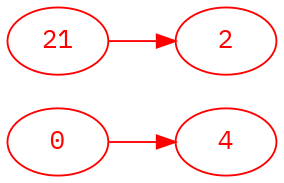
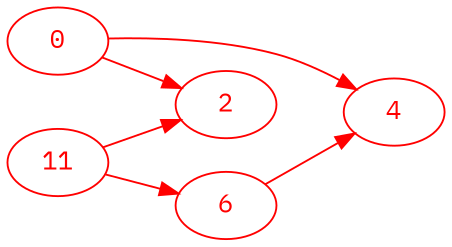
(58, 41) -> (58, 163)
none -> (133, 69)
none -> (226, 205)
